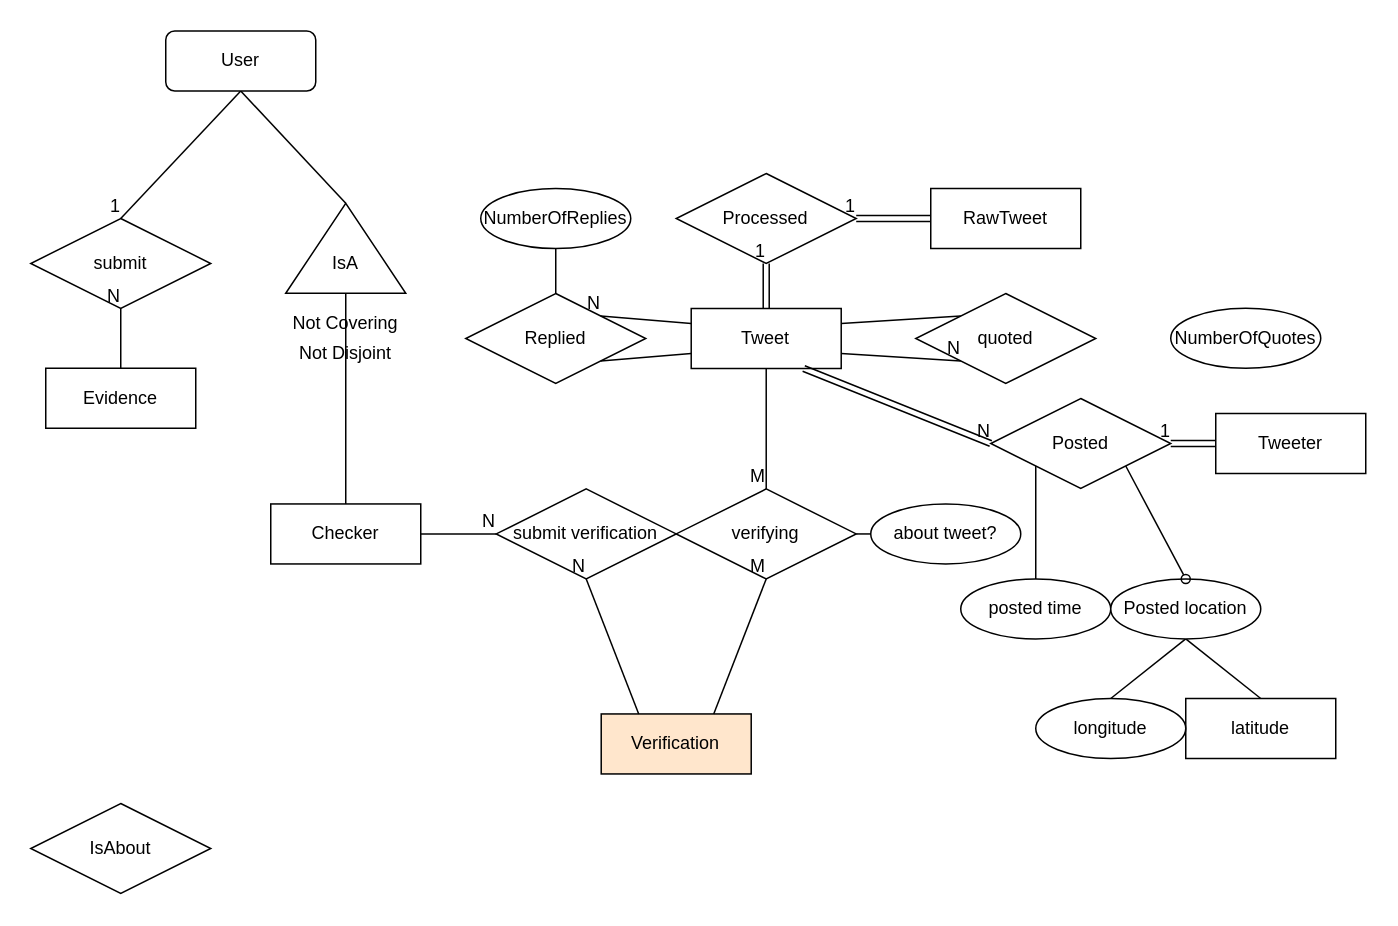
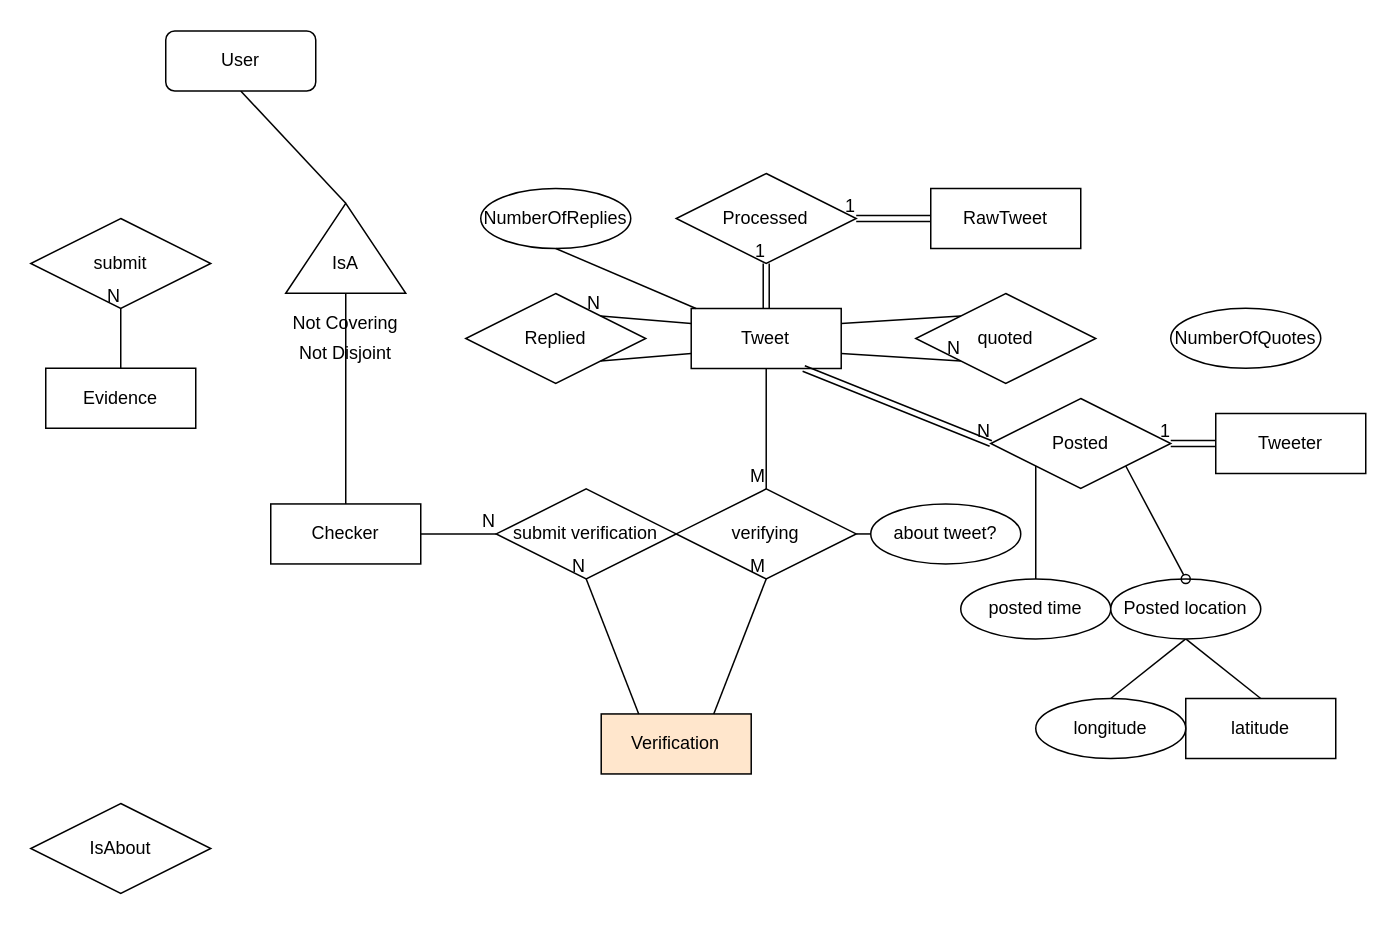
(180, 155) -> none
(556, 270) -> (626, 278)
